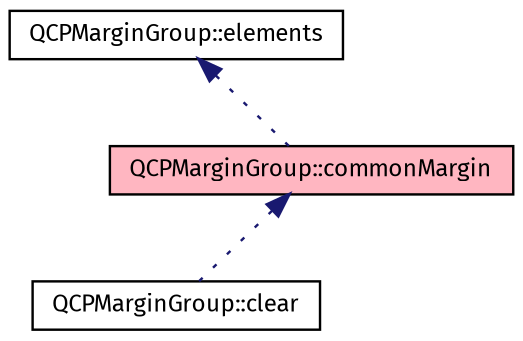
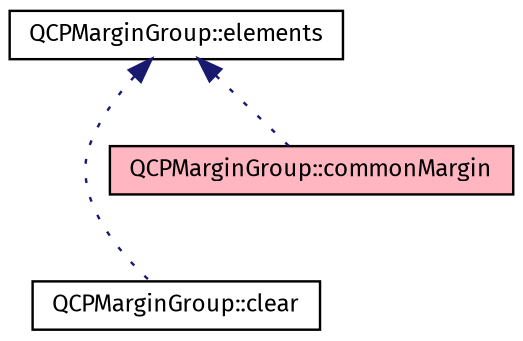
(235, 246) -> (87, 183)
